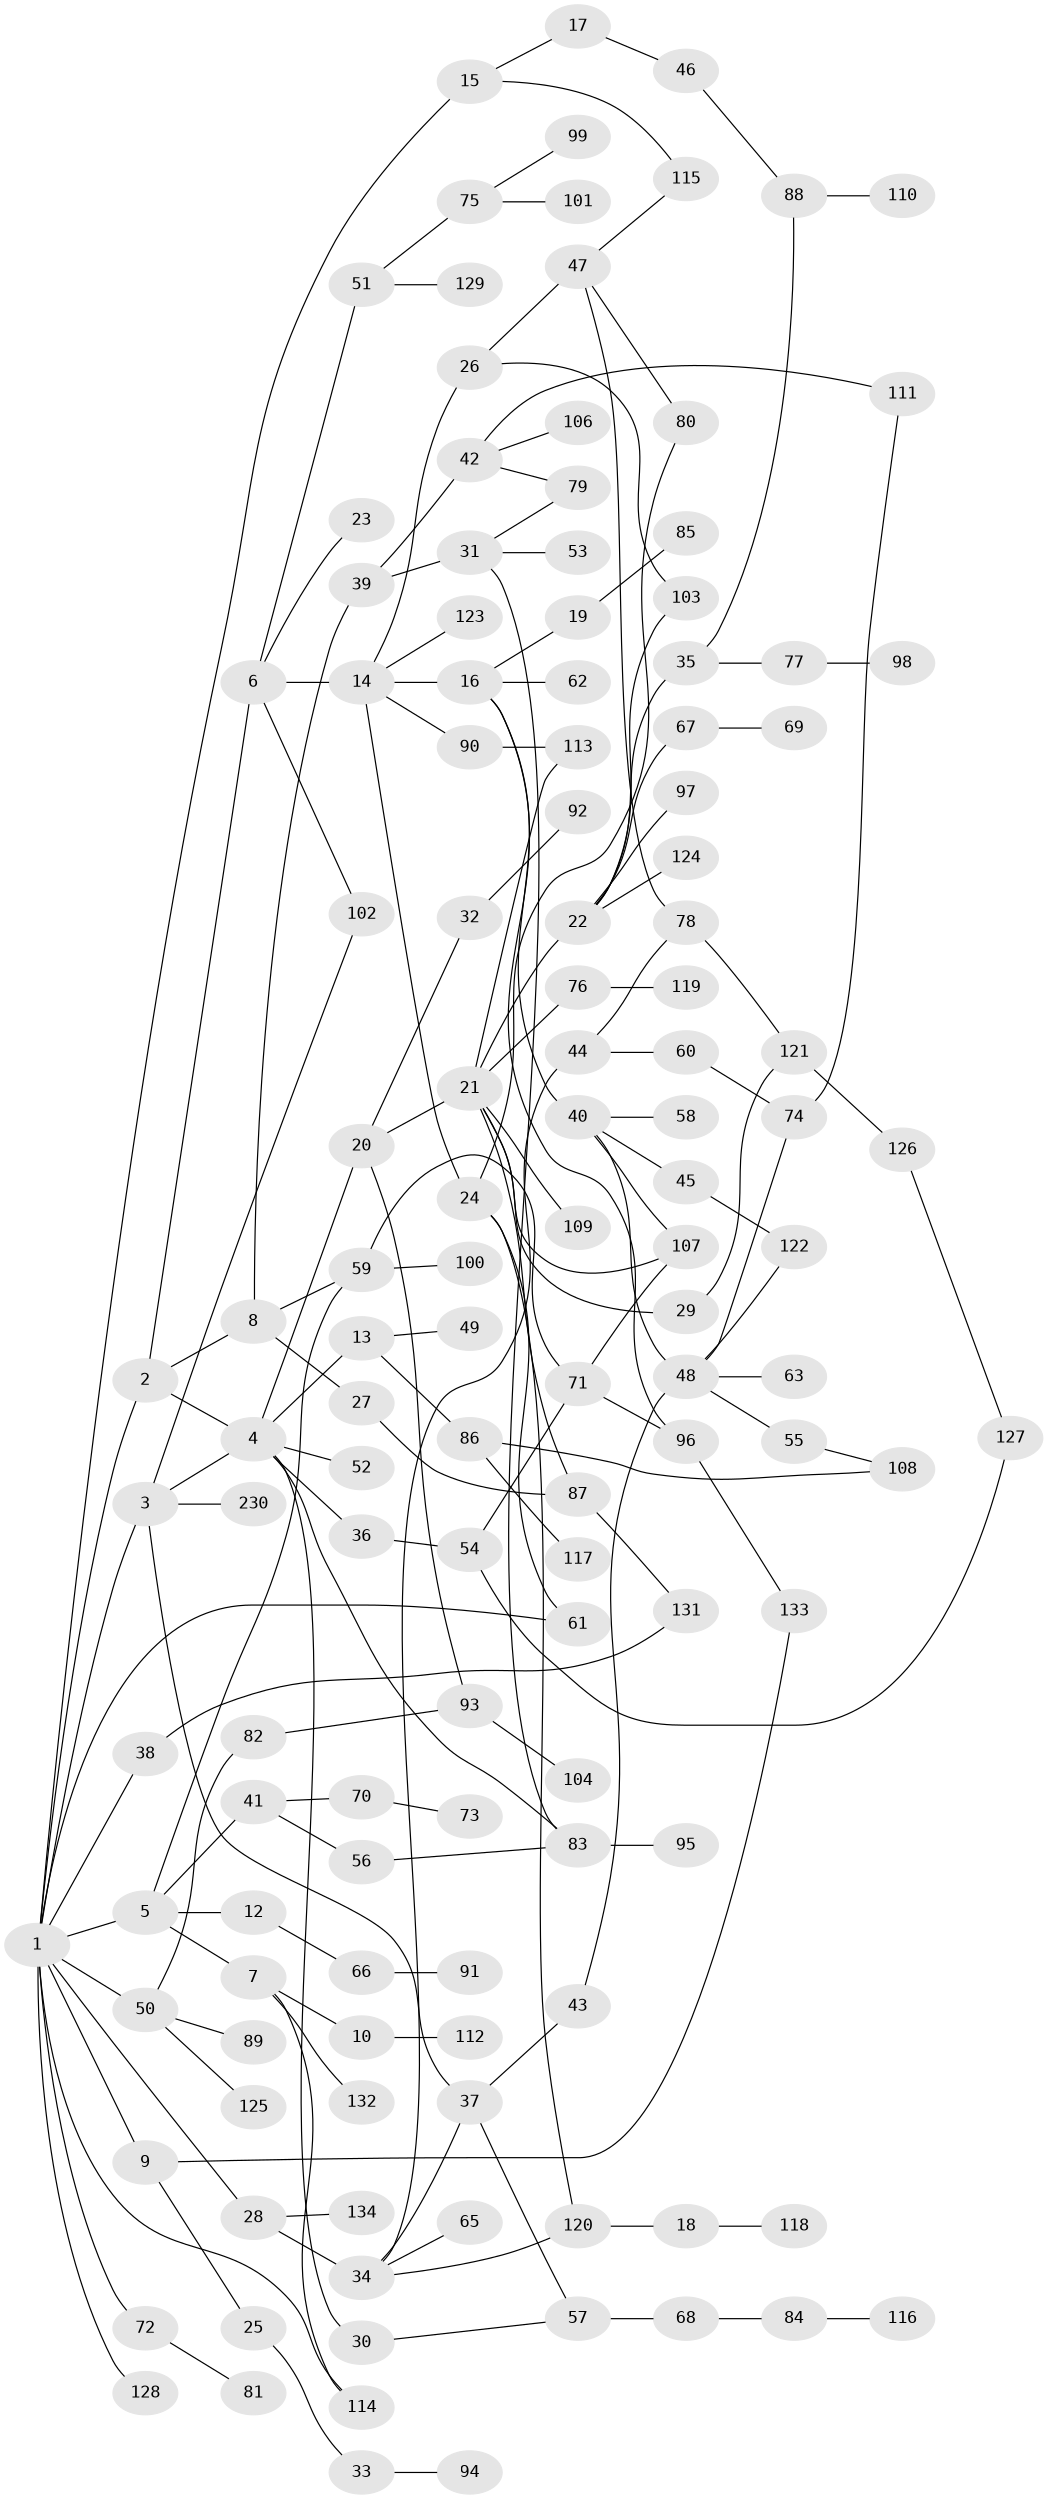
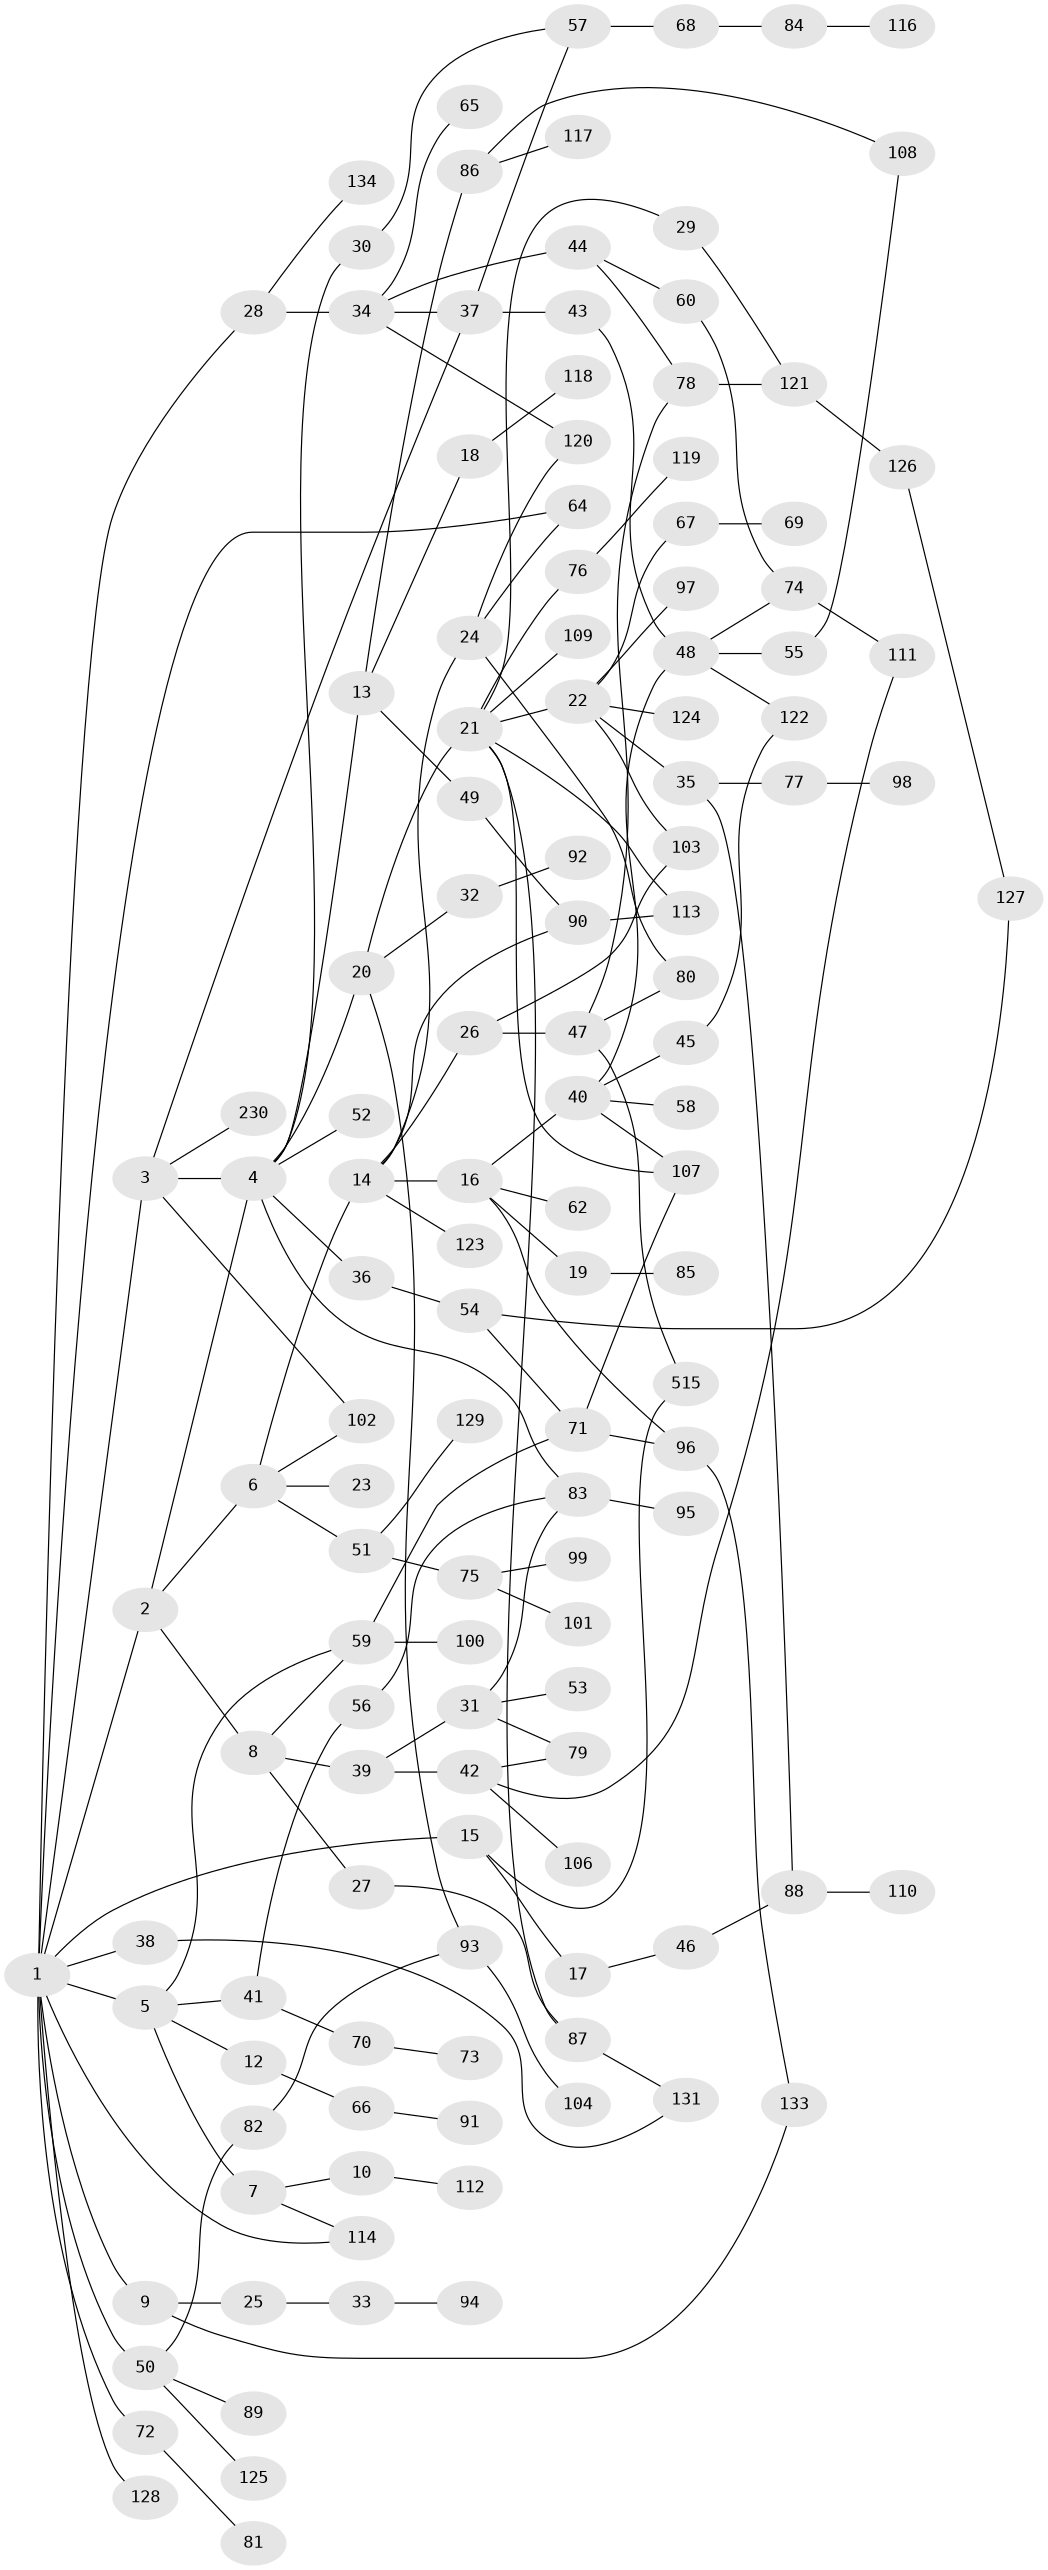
(686, 179) -> (686, 1384)
none -> (507, 844)
(794, 1377) -> none
(578, 1624) -> (578, 507)
(362, 2102) -> none
(632, 2226) -> (416, 575)
